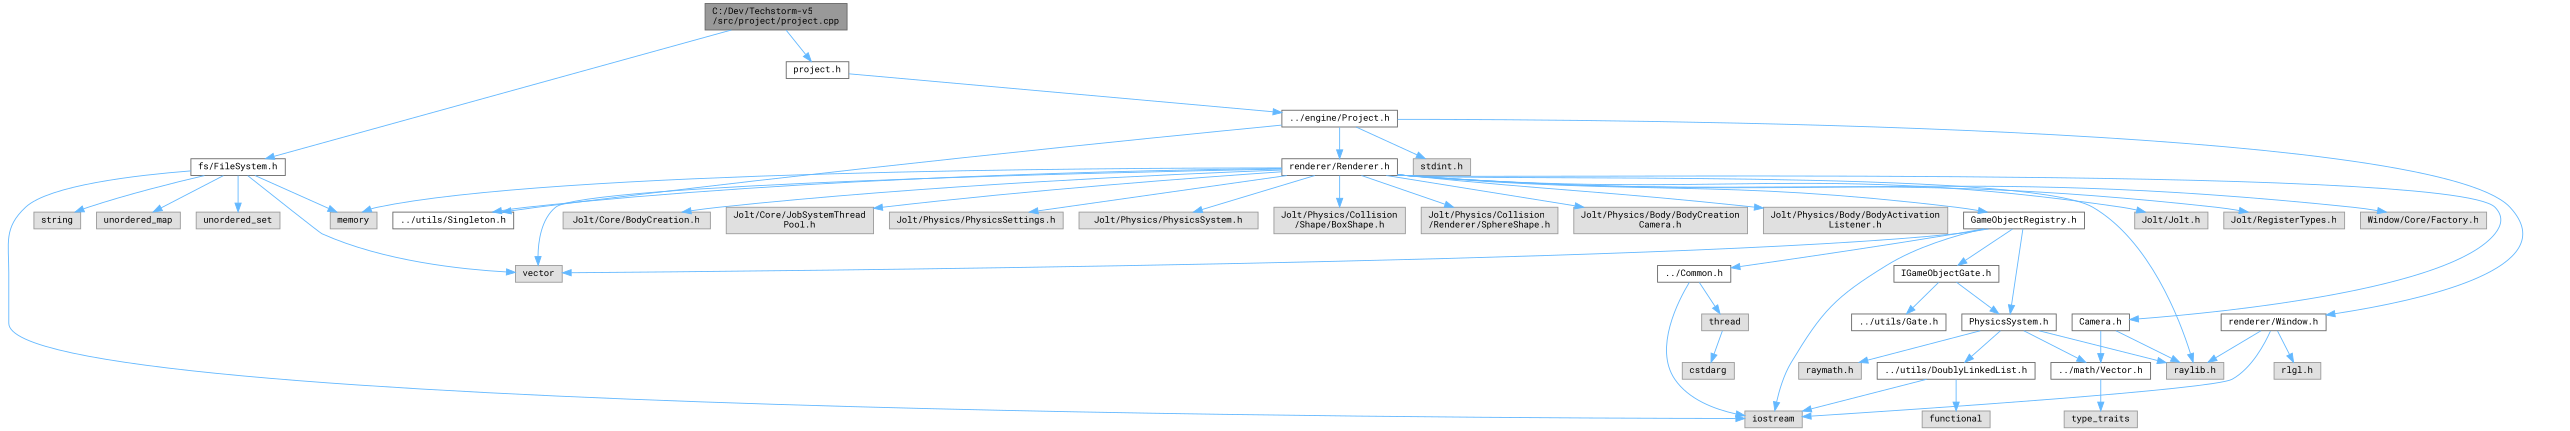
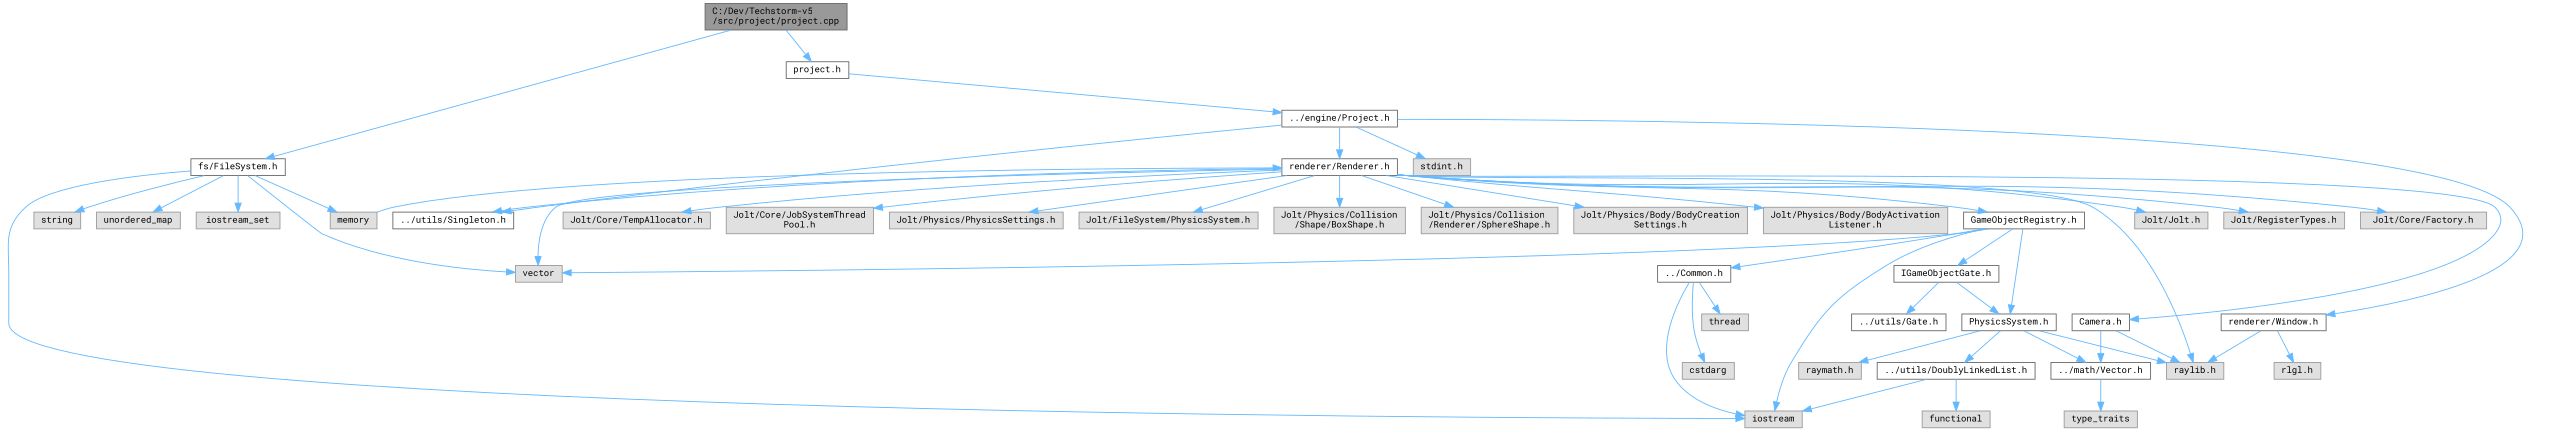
(894, 172) -> (869, 173)
(238, 220) -> (238, 220)
(637, 220) -> (637, 220)
(1169, 220) -> (1169, 220)
(1661, 220) -> (1661, 220)
(2424, 220) -> (2424, 220)
(1718, 342) -> (1693, 319)
(2053, 399) -> none
